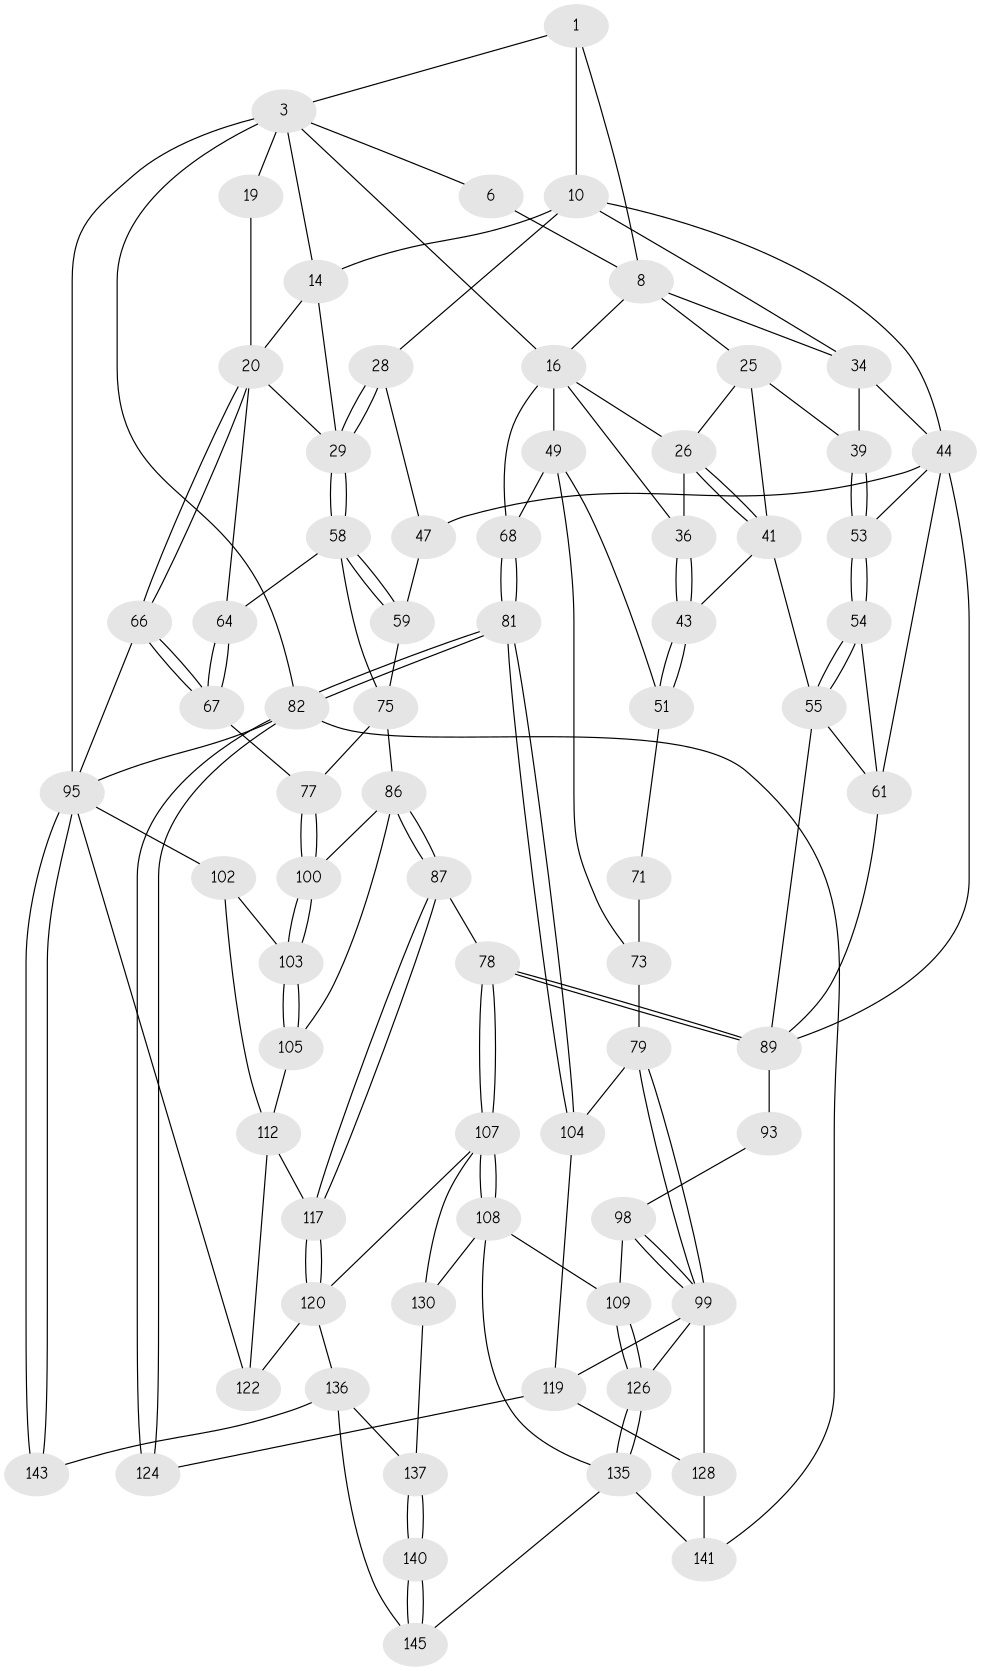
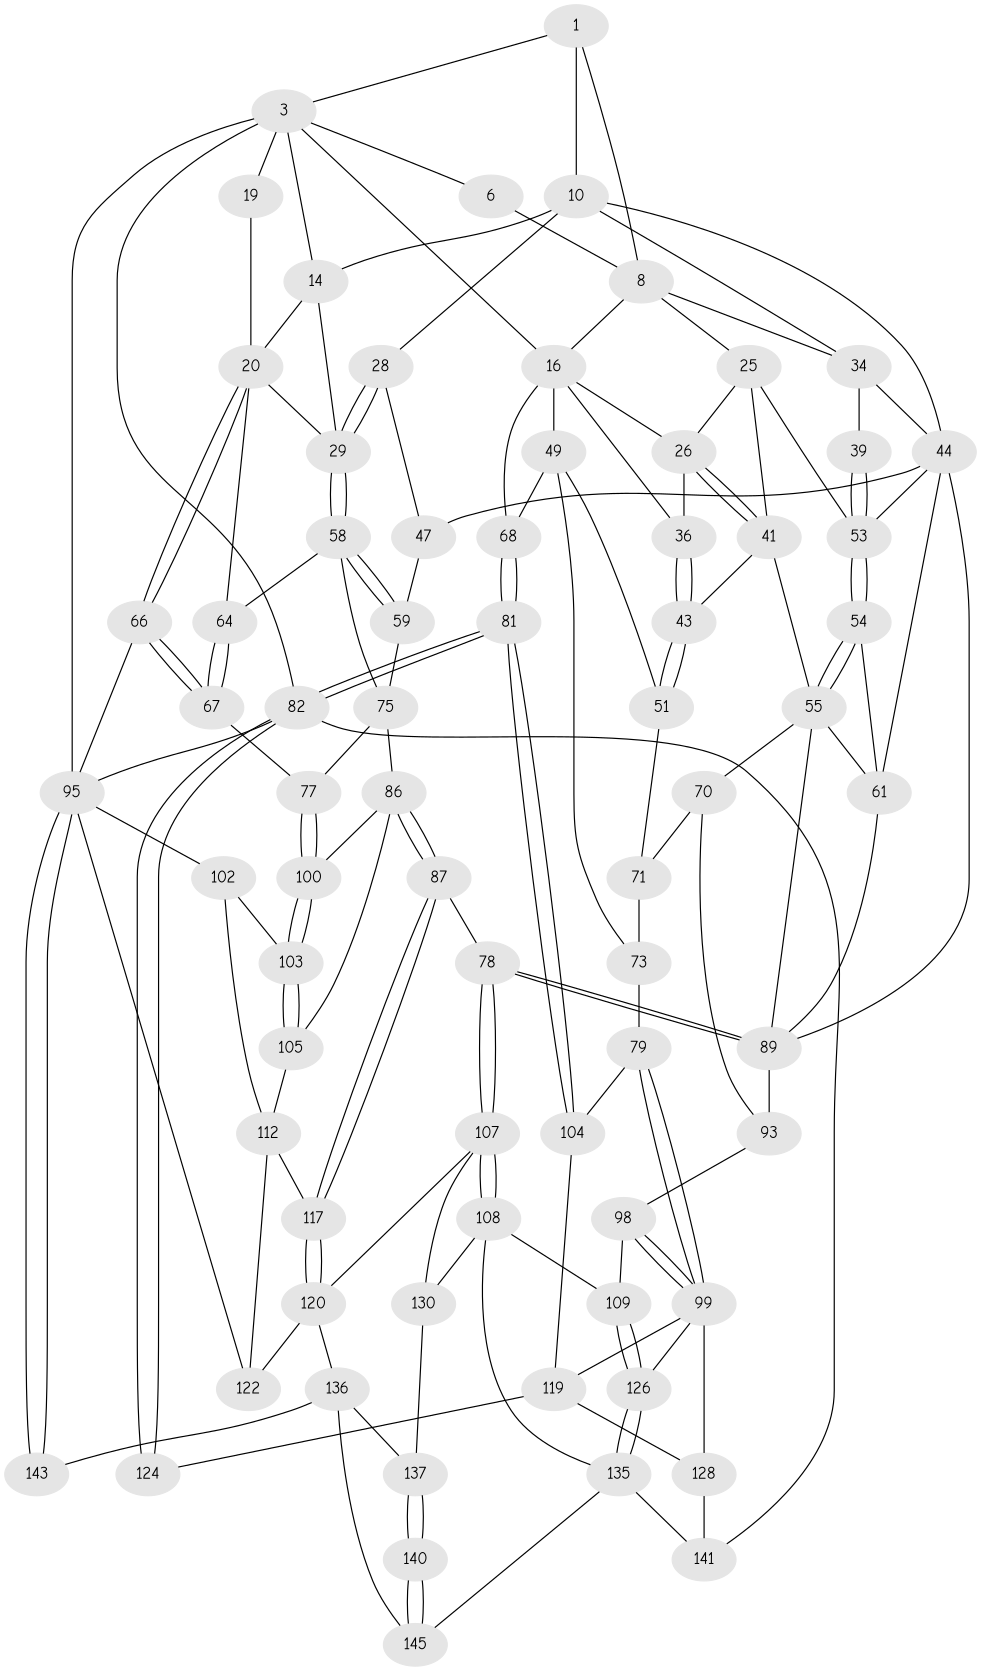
(804, 409) -> (803, 453)
none -> (704, 793)
